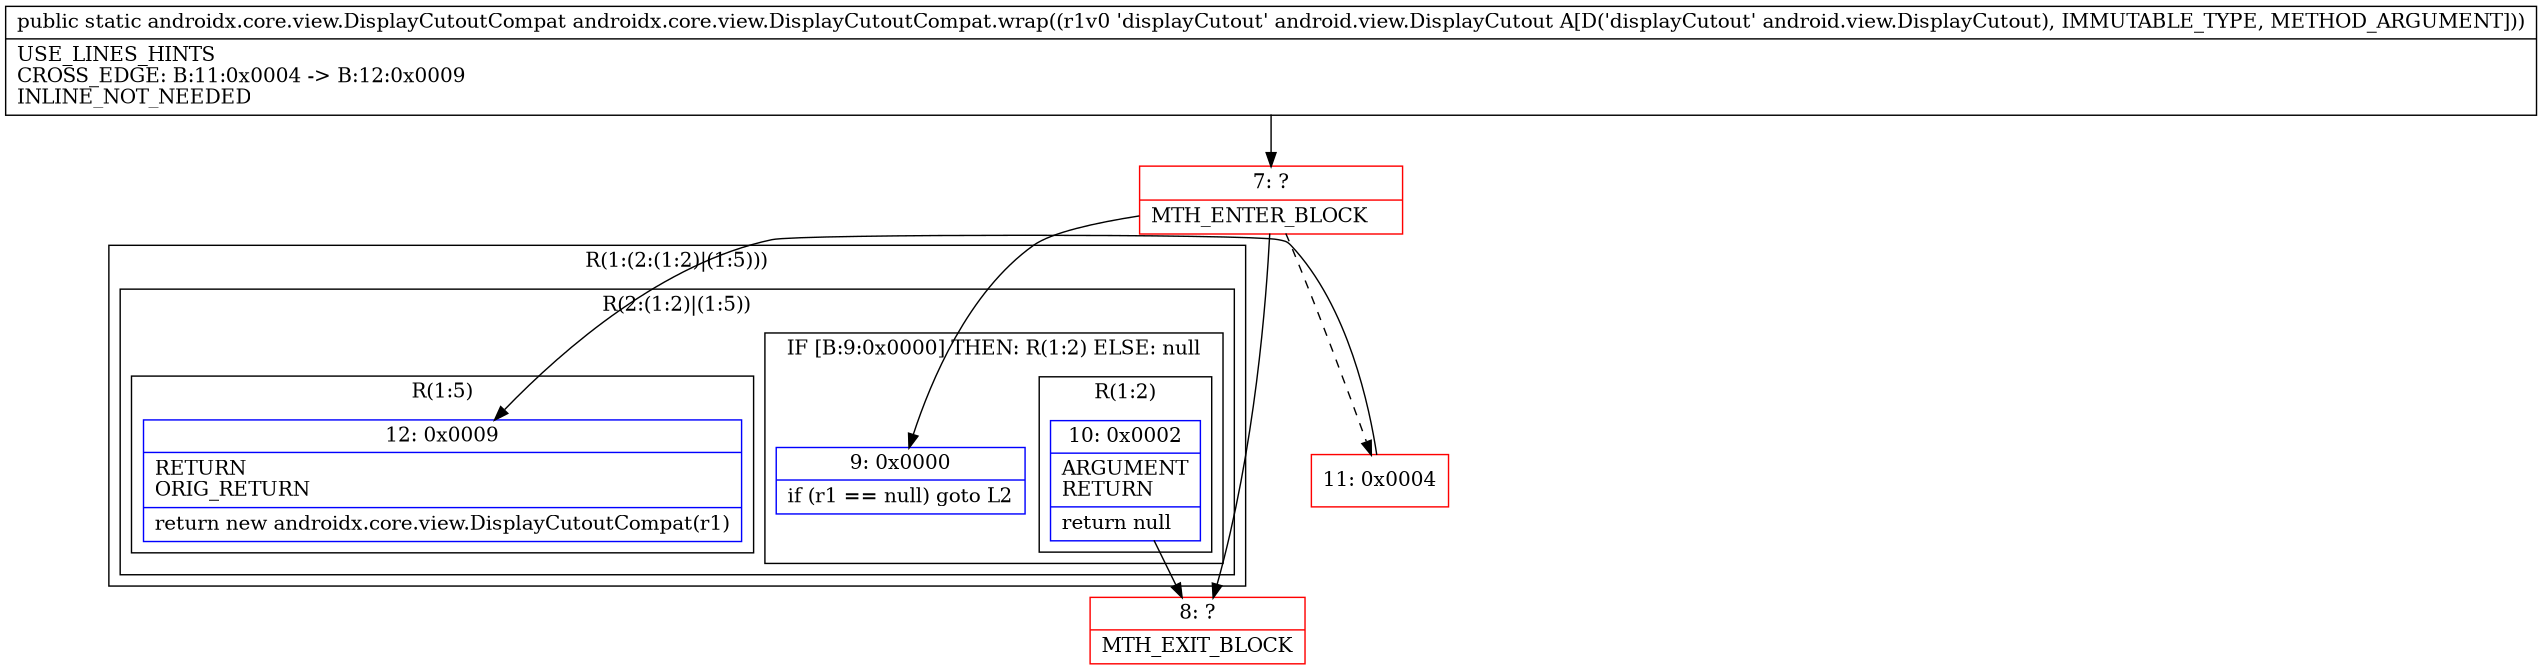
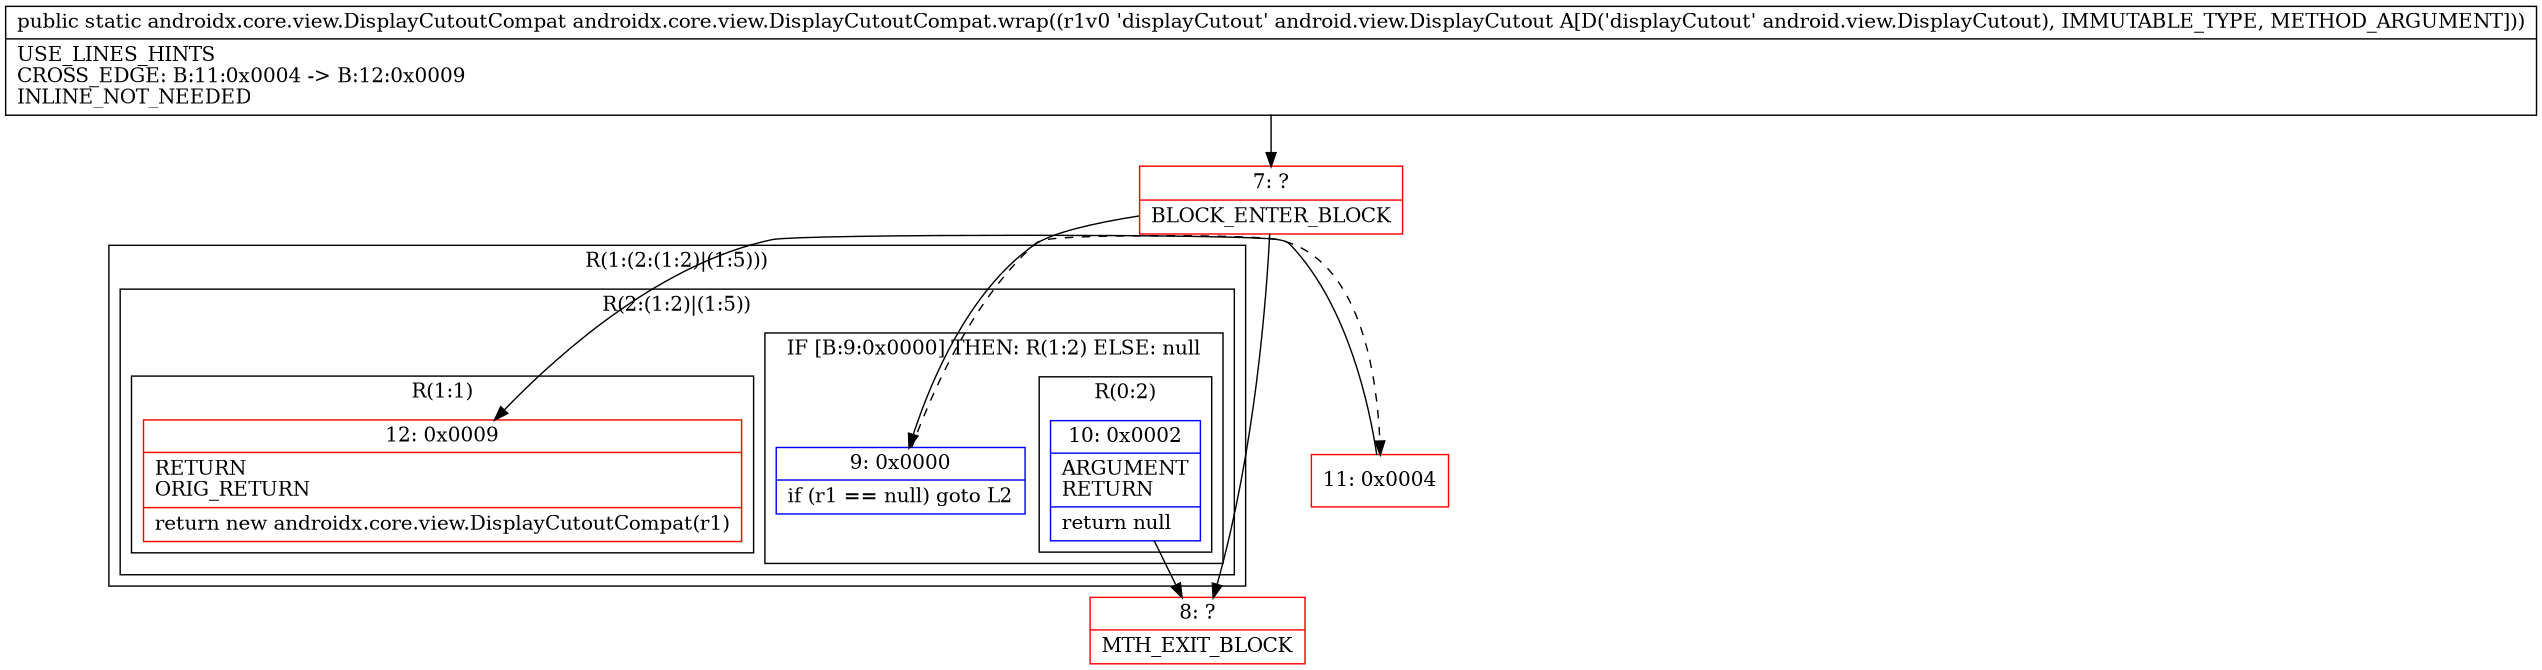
(1260, 216) -> (1271, 216)
(1327, 337) -> (1315, 258)
(443, 392) -> (443, 392)
(1125, 393) -> (1125, 393)
(443, 481) -> (443, 481)
